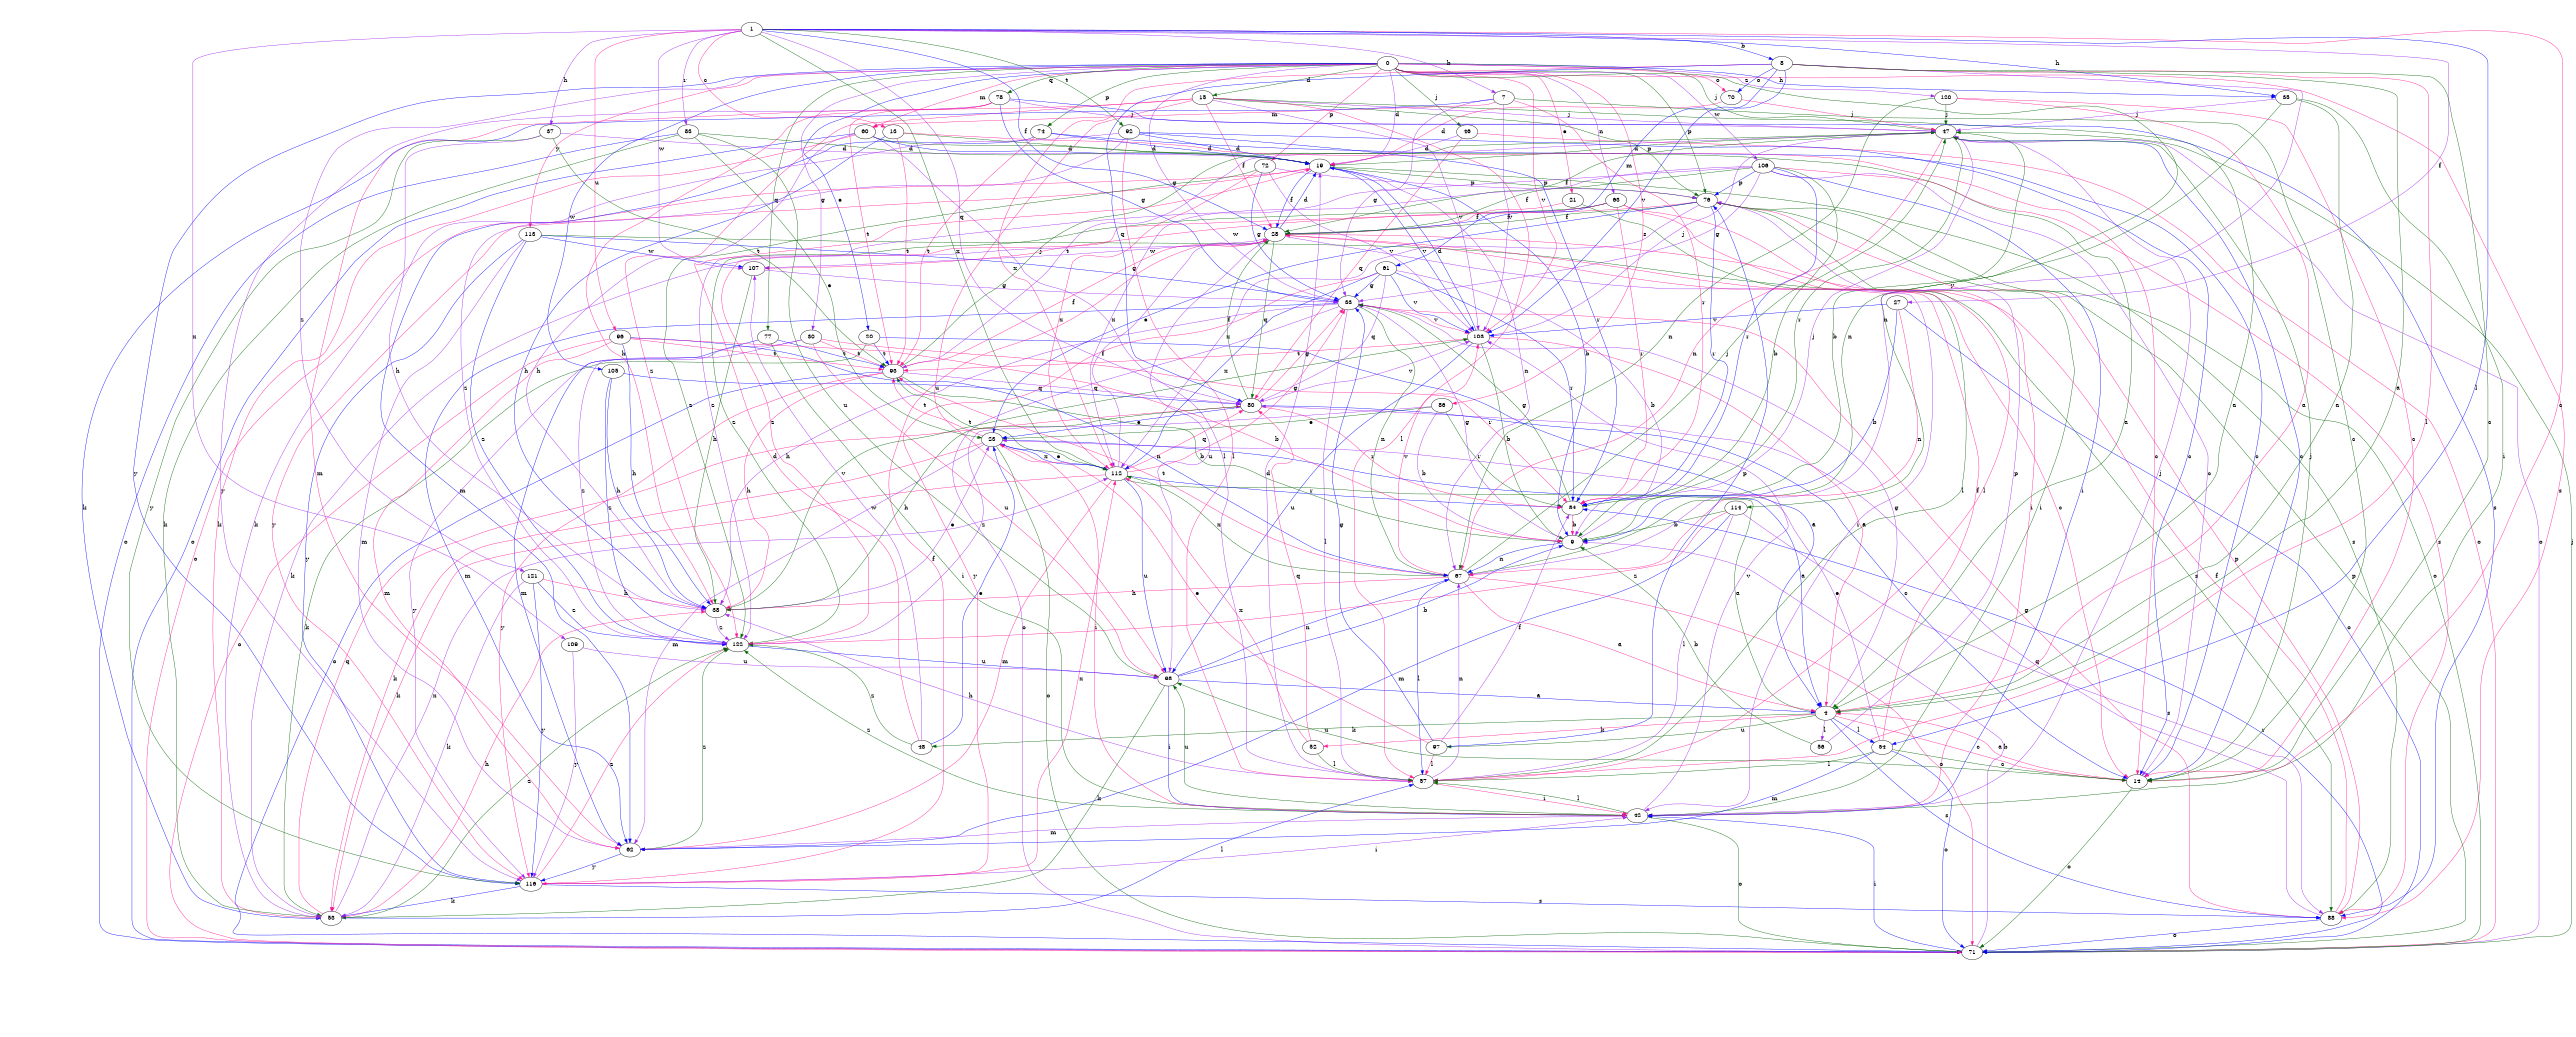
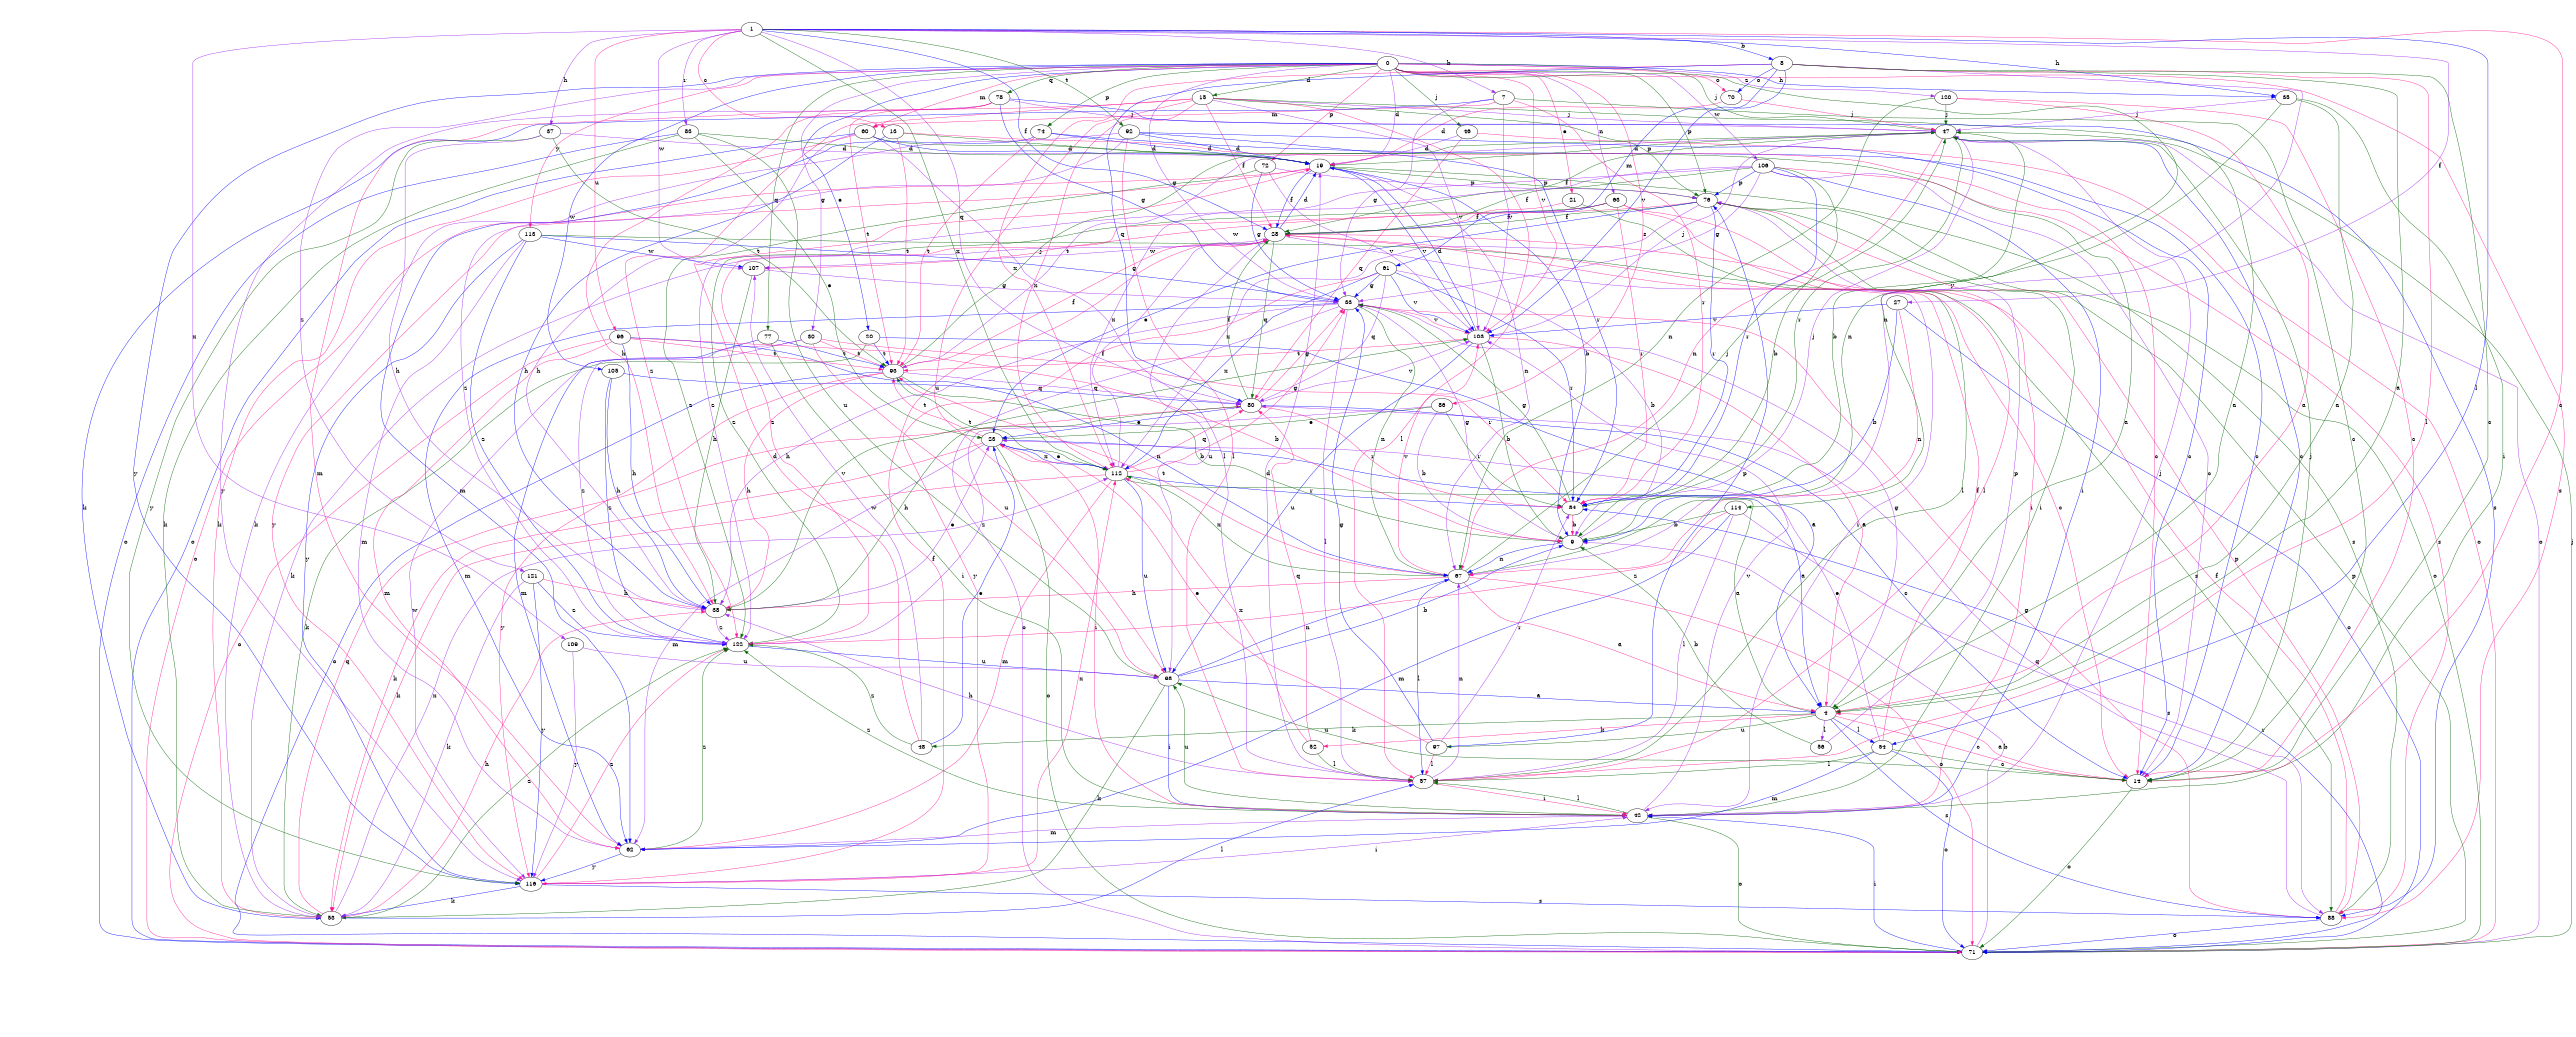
(1075, 260) -> (1042, 263)
(415, 611) -> (415, 611)
(1520, 628) -> (1520, 628)
